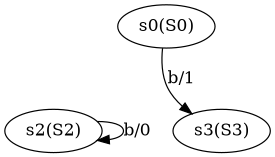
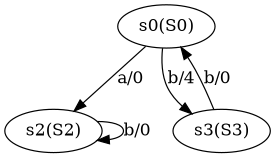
none -> (114, 75)
(181, 79) -> (181, 79)
none -> (202, 83)
